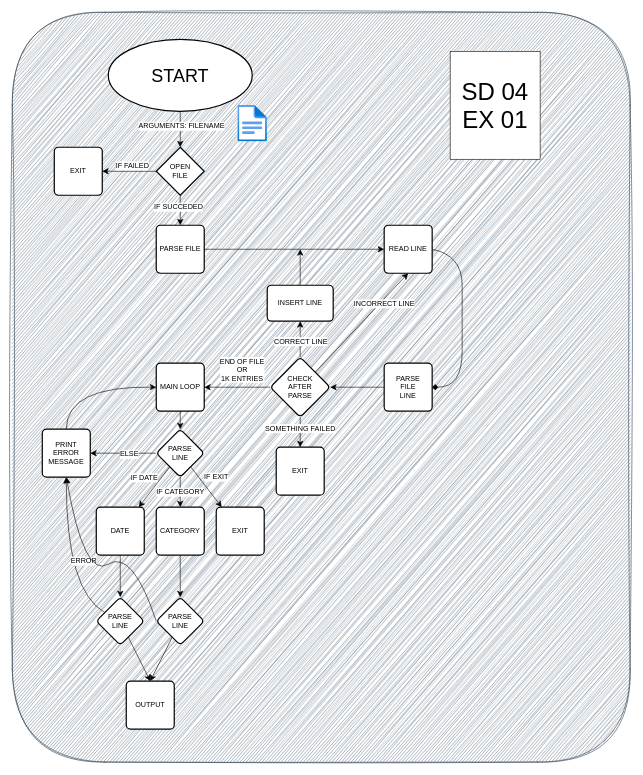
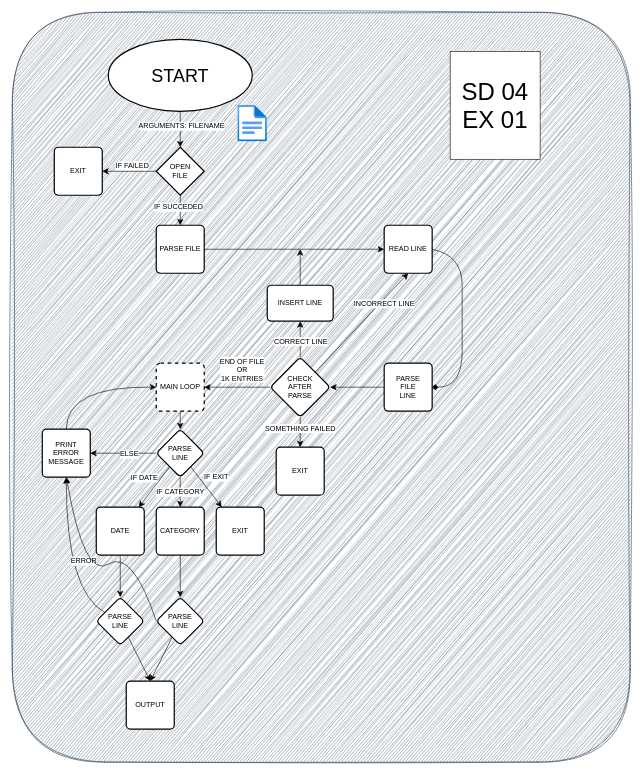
(180, 387) -> (180, 387)
